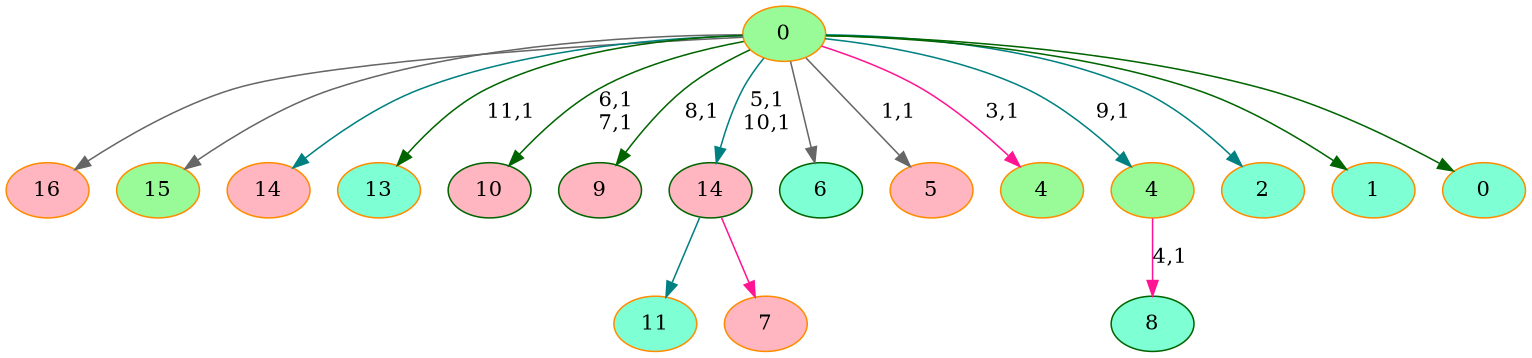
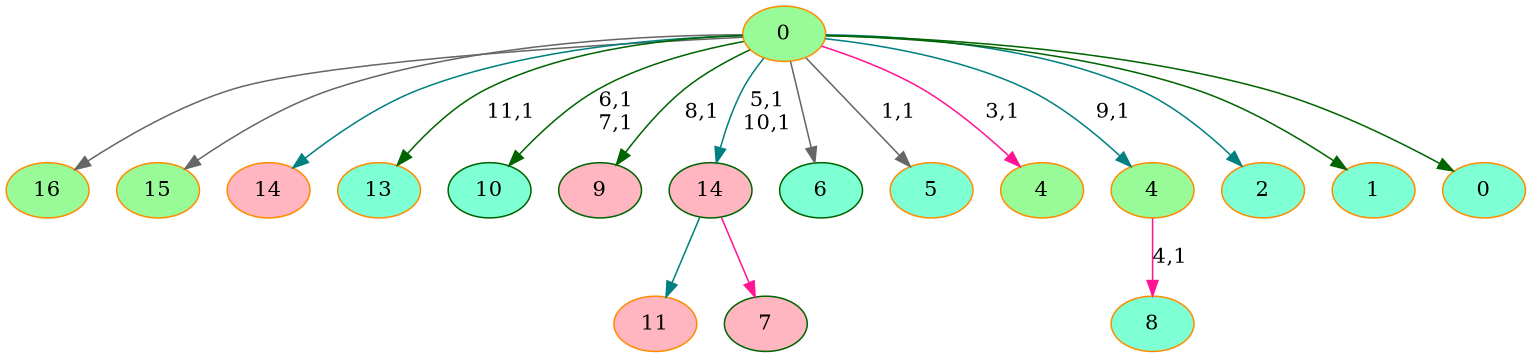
(48, 190) -> (48, 190)
(490, 190) -> (490, 190)
(932, 190) -> (932, 190)
(655, 324) -> (655, 324)
(766, 324) -> (766, 324)
(1153, 324) -> (1153, 324)
